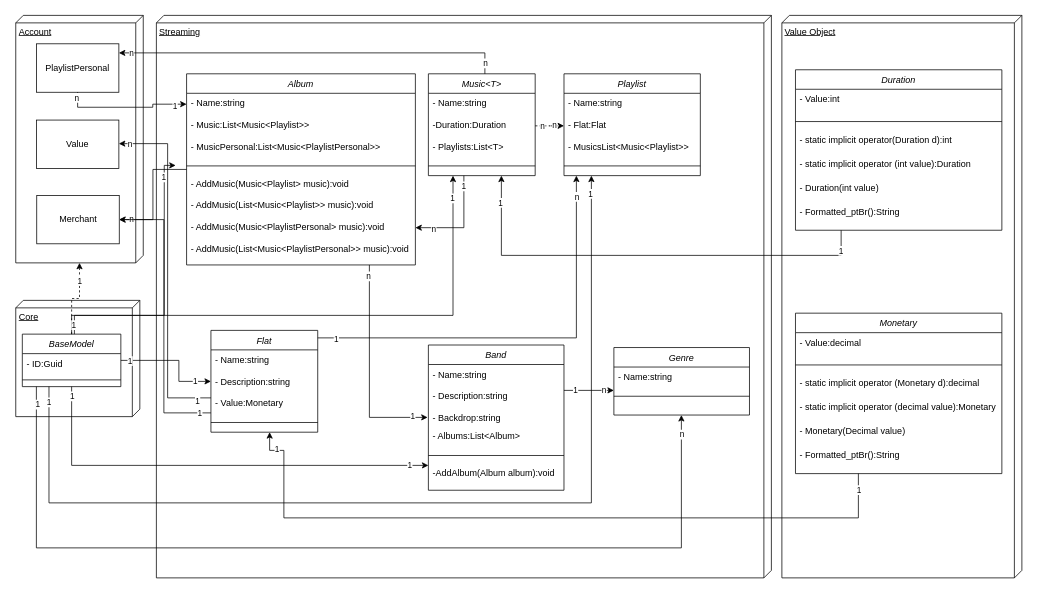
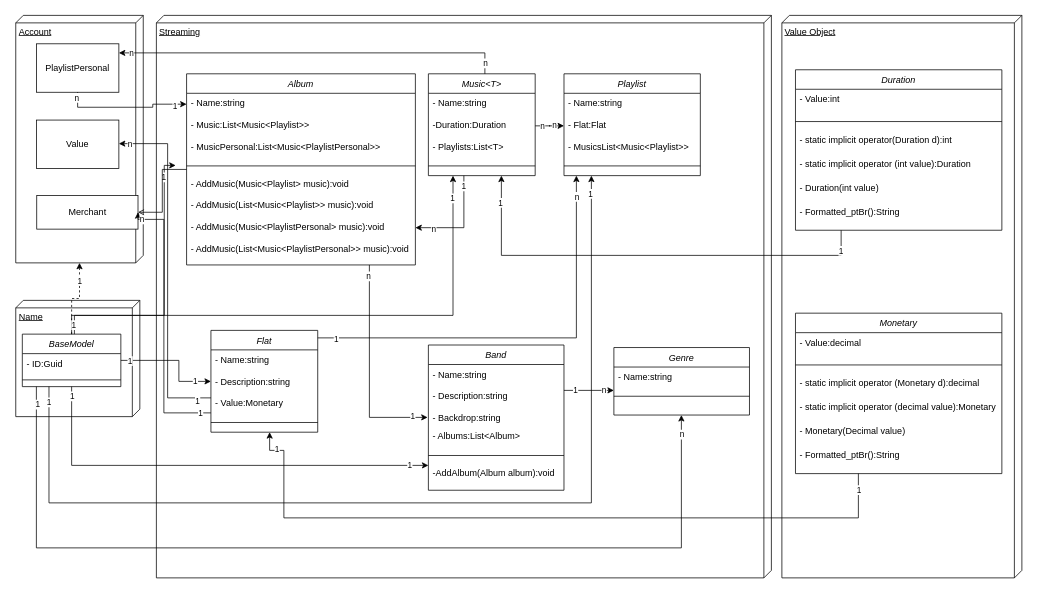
(549, 126) -> (549, 126)
(78, 220) -> (87, 212)
(29, 317) -> (29, 317)
